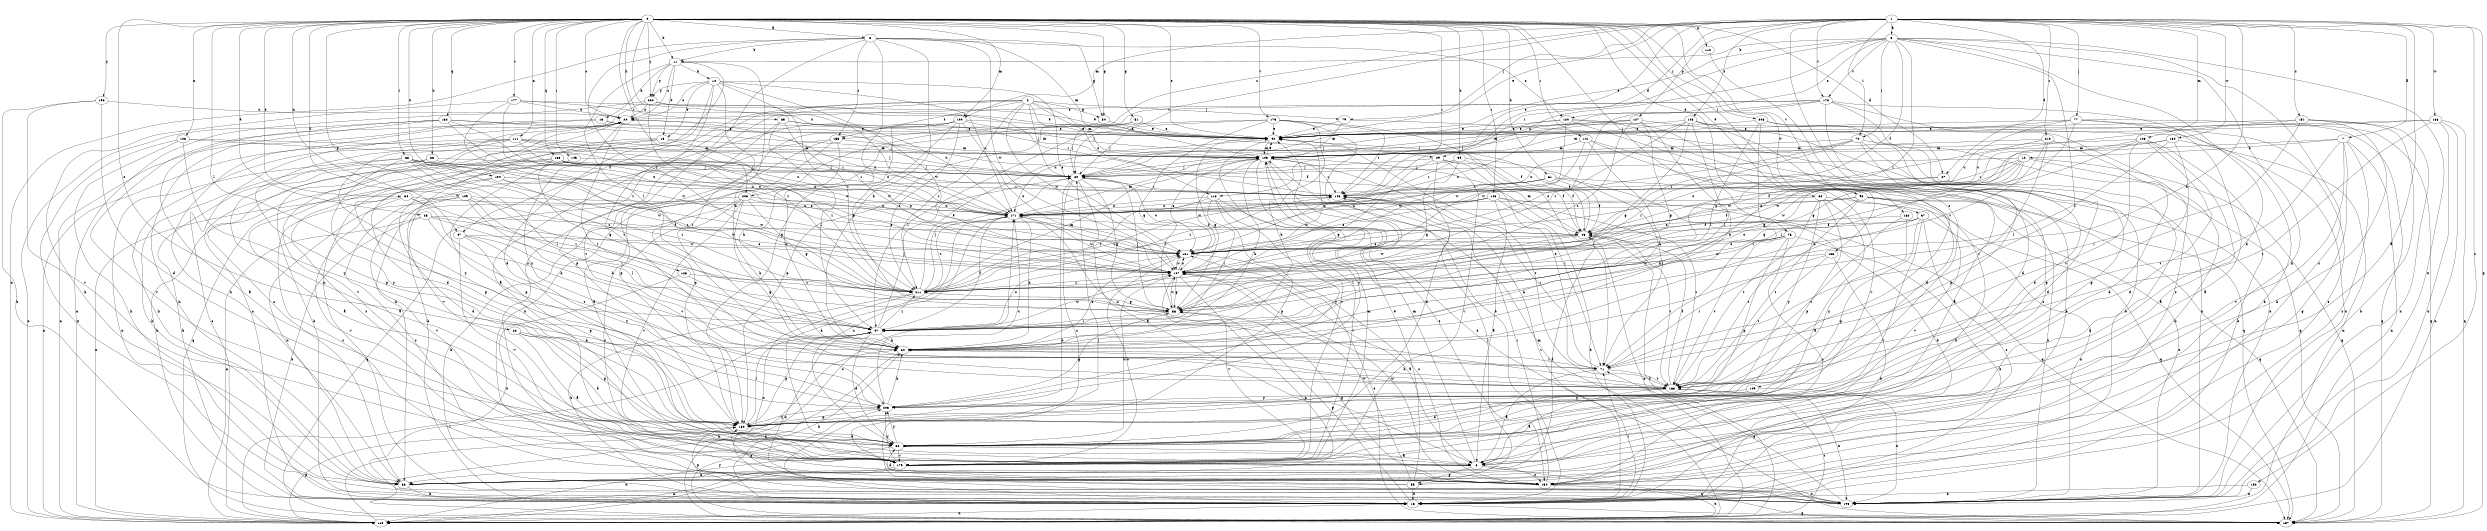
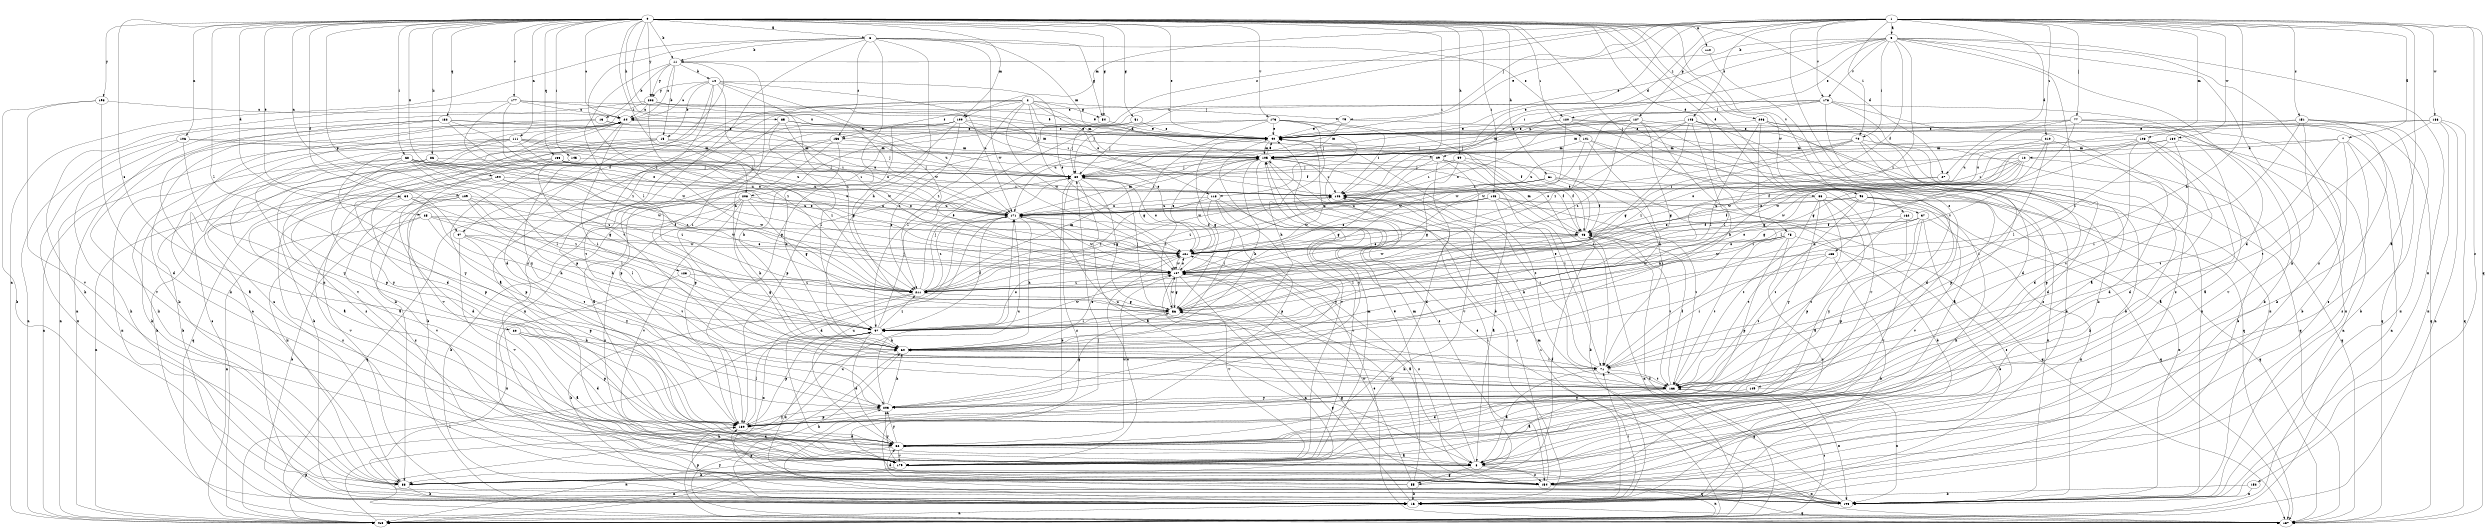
(1059, 223) -> (1096, 166)
(2092, 283) -> (2092, 283)
(2303, 312) -> (2303, 312)
(1687, 427) -> (1682, 416)
(1570, 475) -> (1541, 468)
(381, 523) -> (381, 523)
